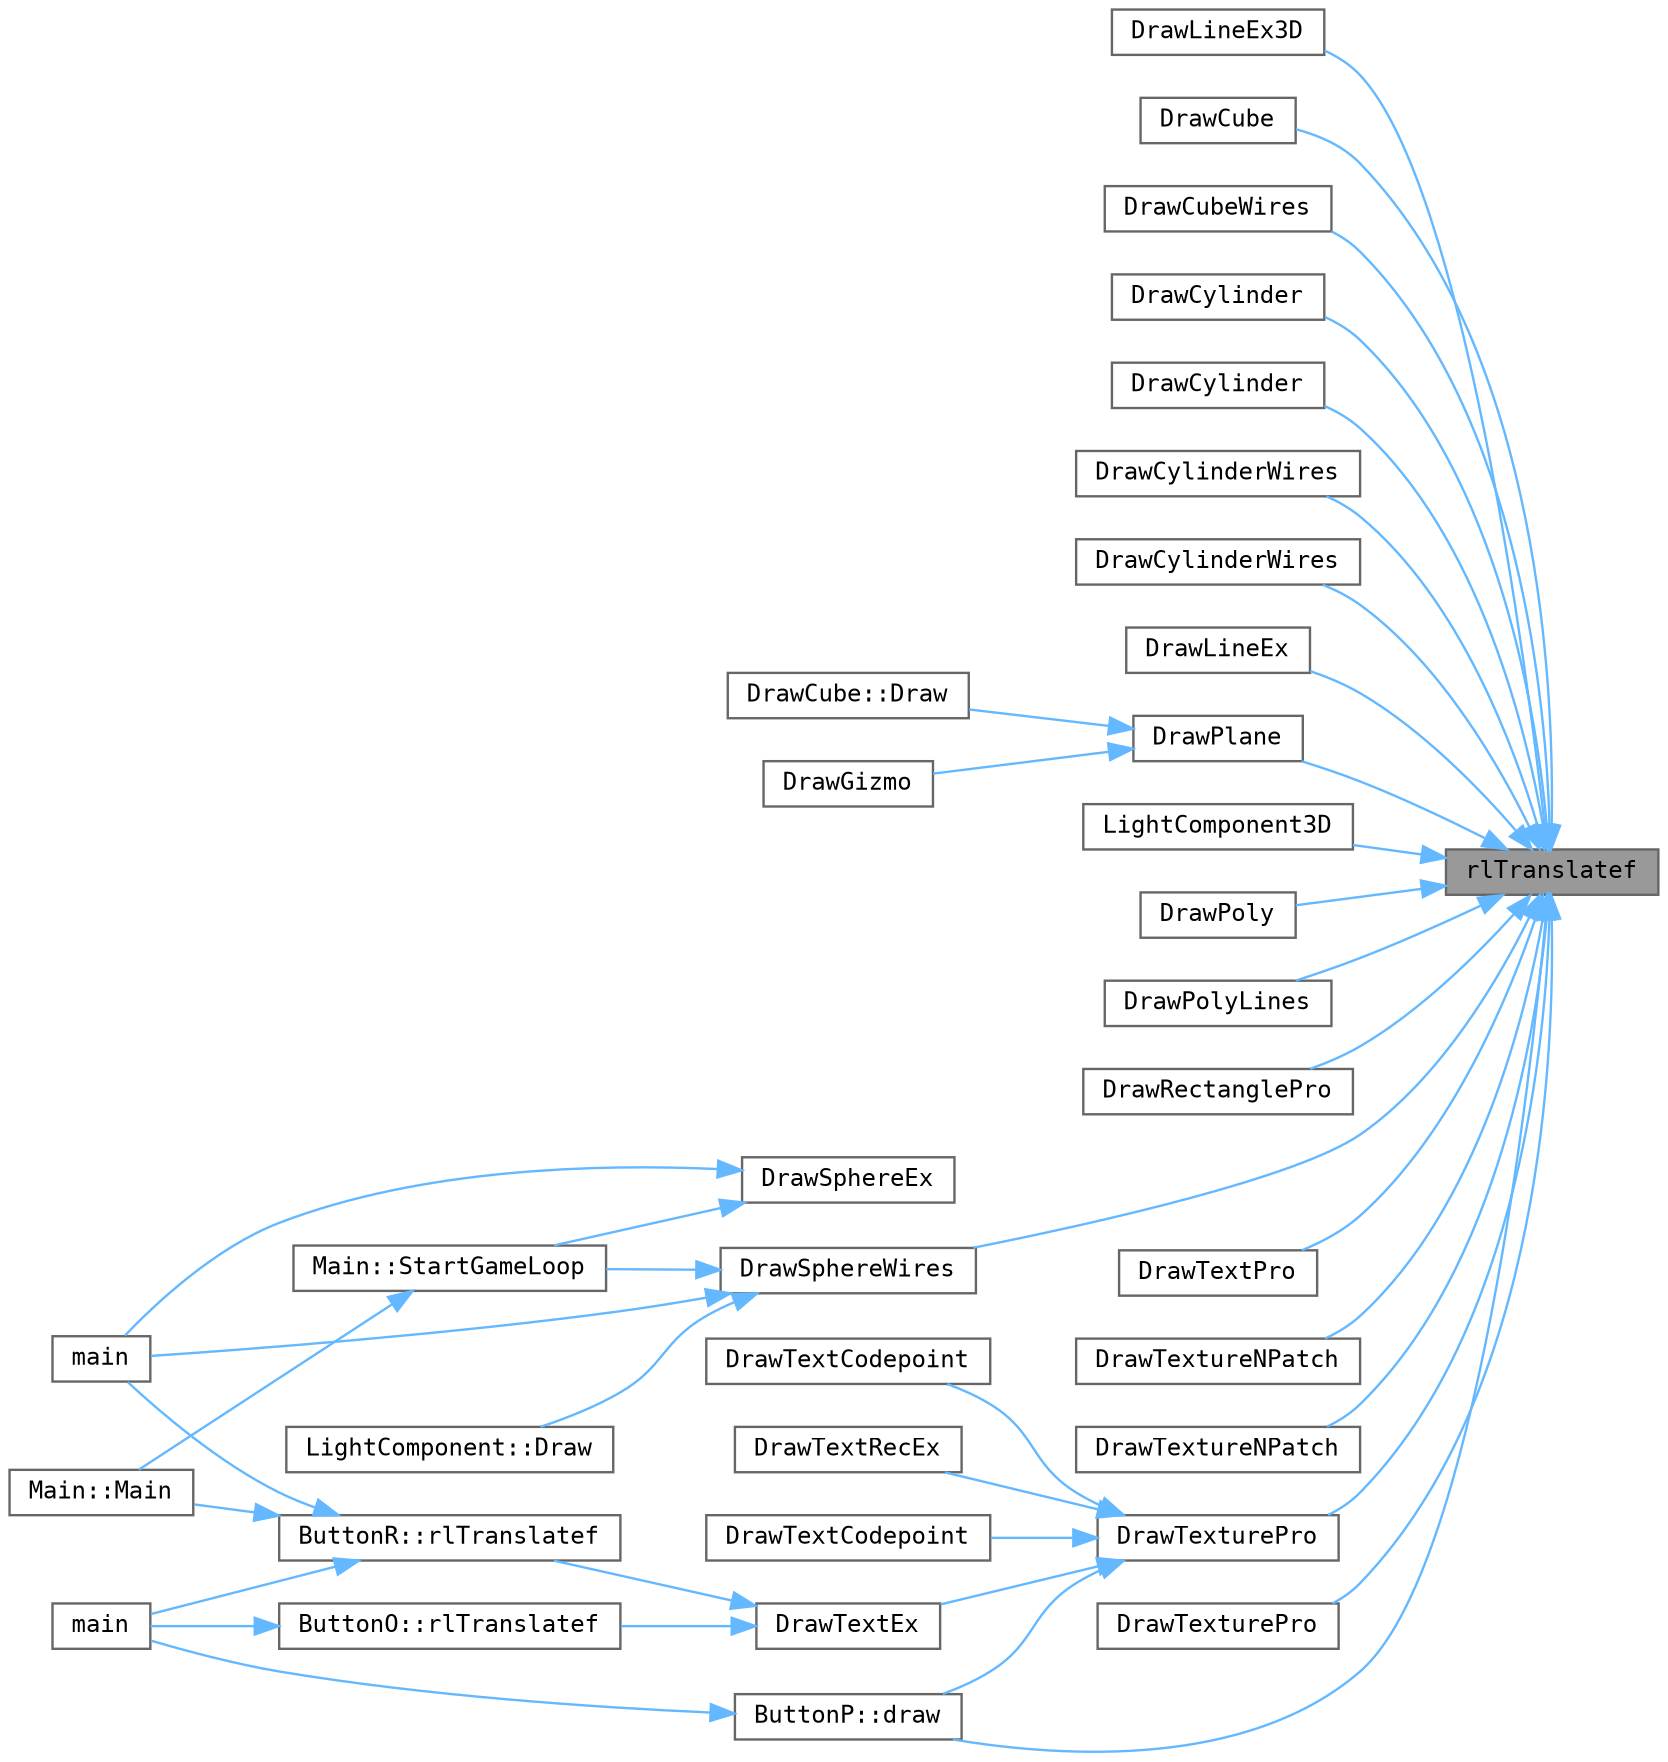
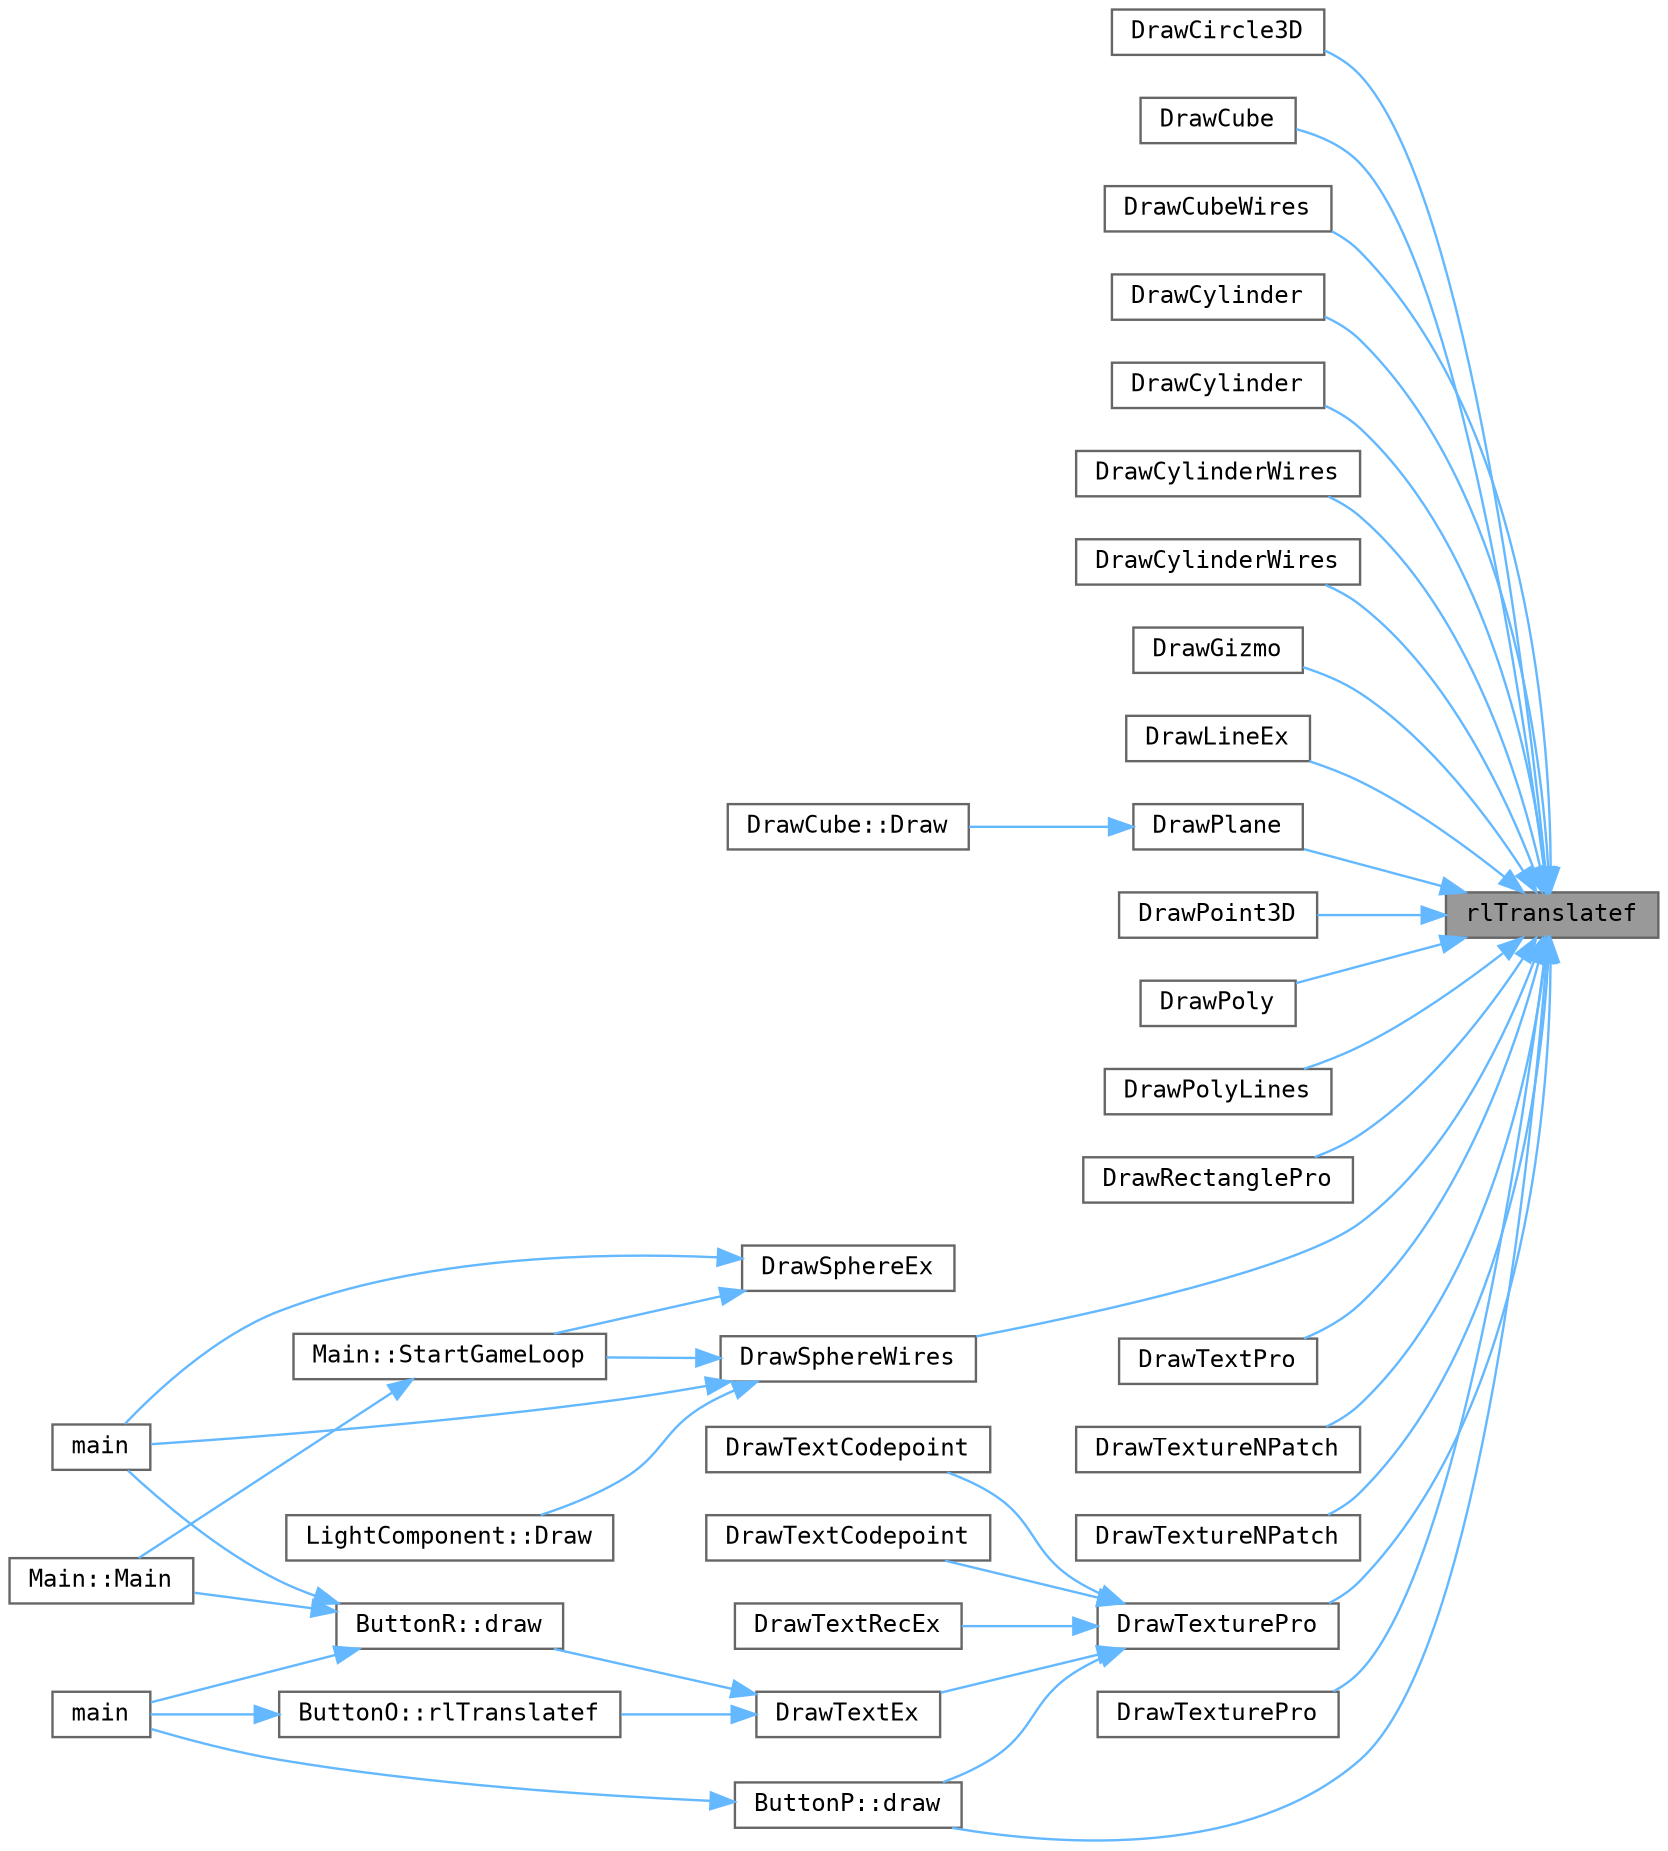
(1218, 32) -> (1218, 32)
(1021, 763) -> (1429, 751)
(1218, 827) -> (1218, 915)
(450, 1538) -> (450, 1626)
